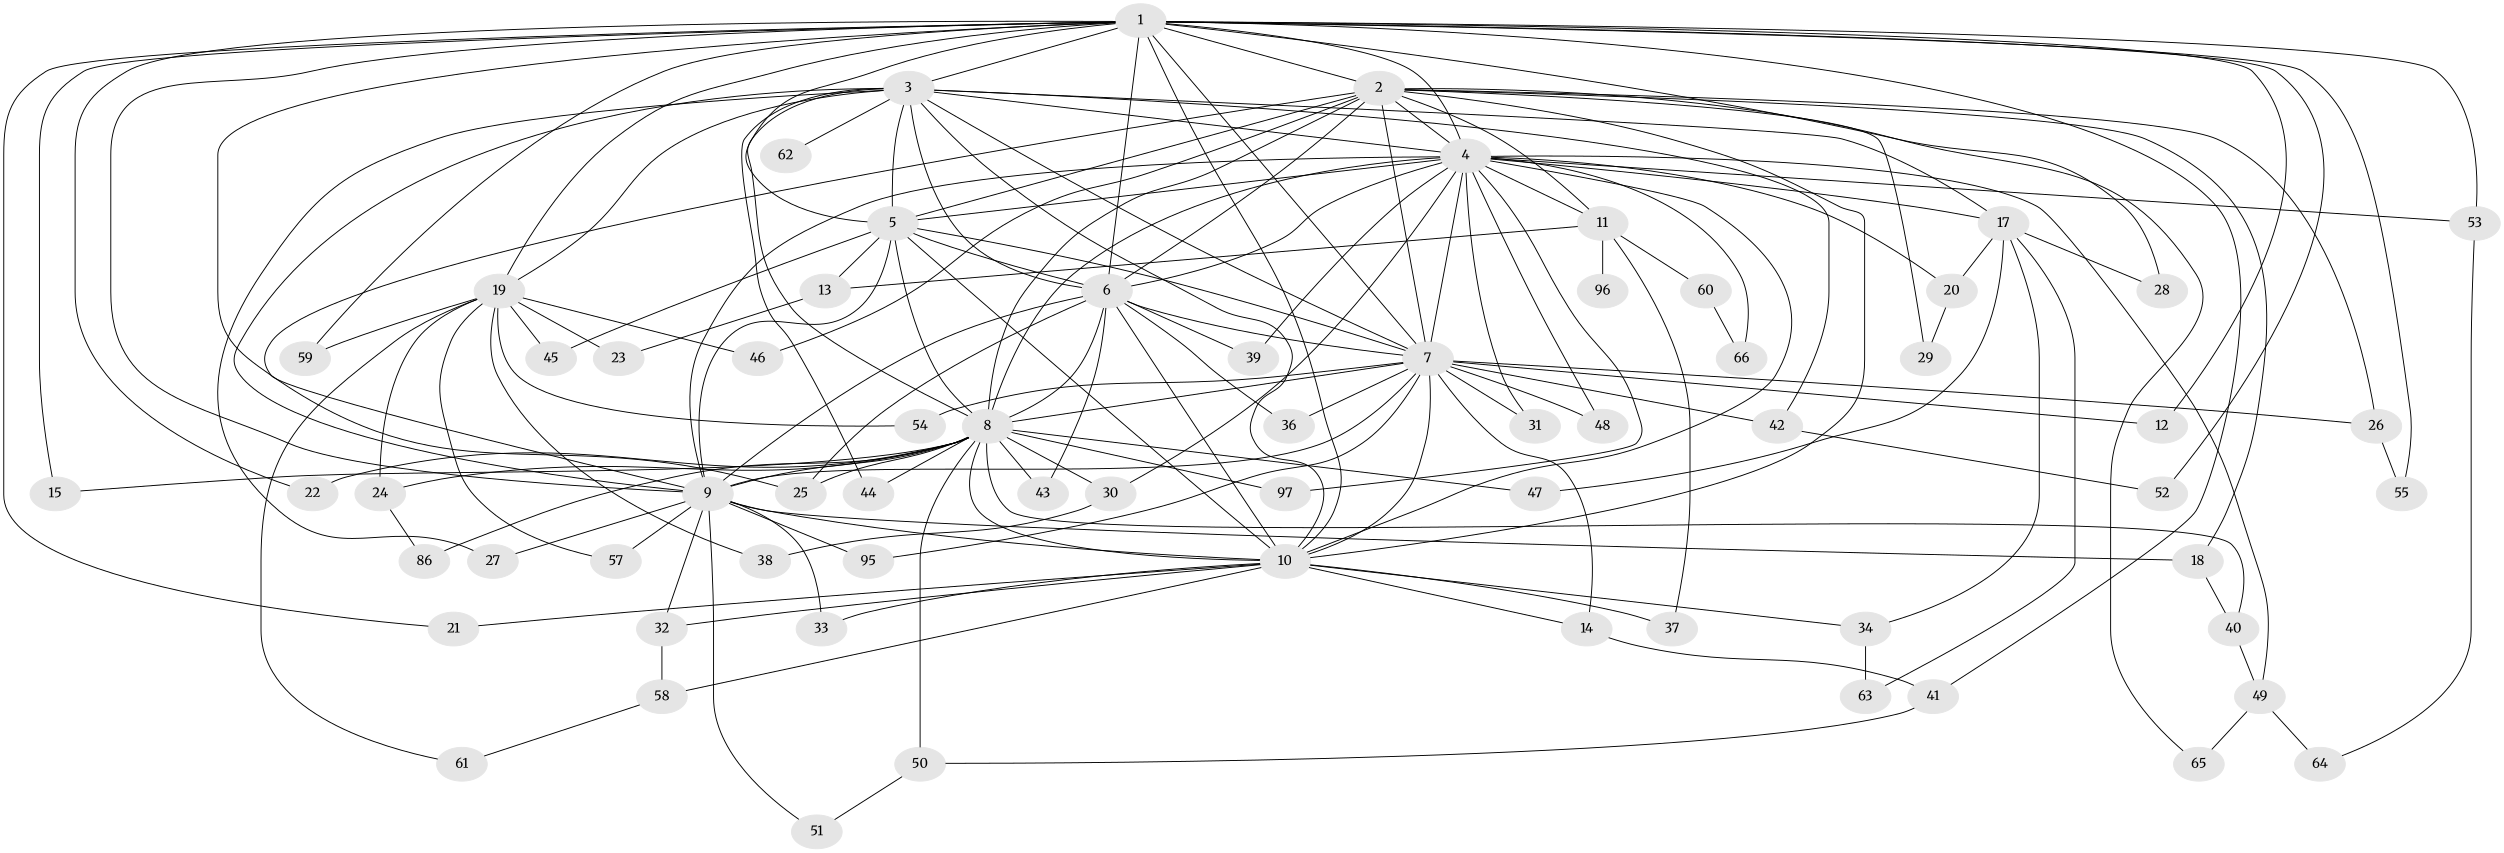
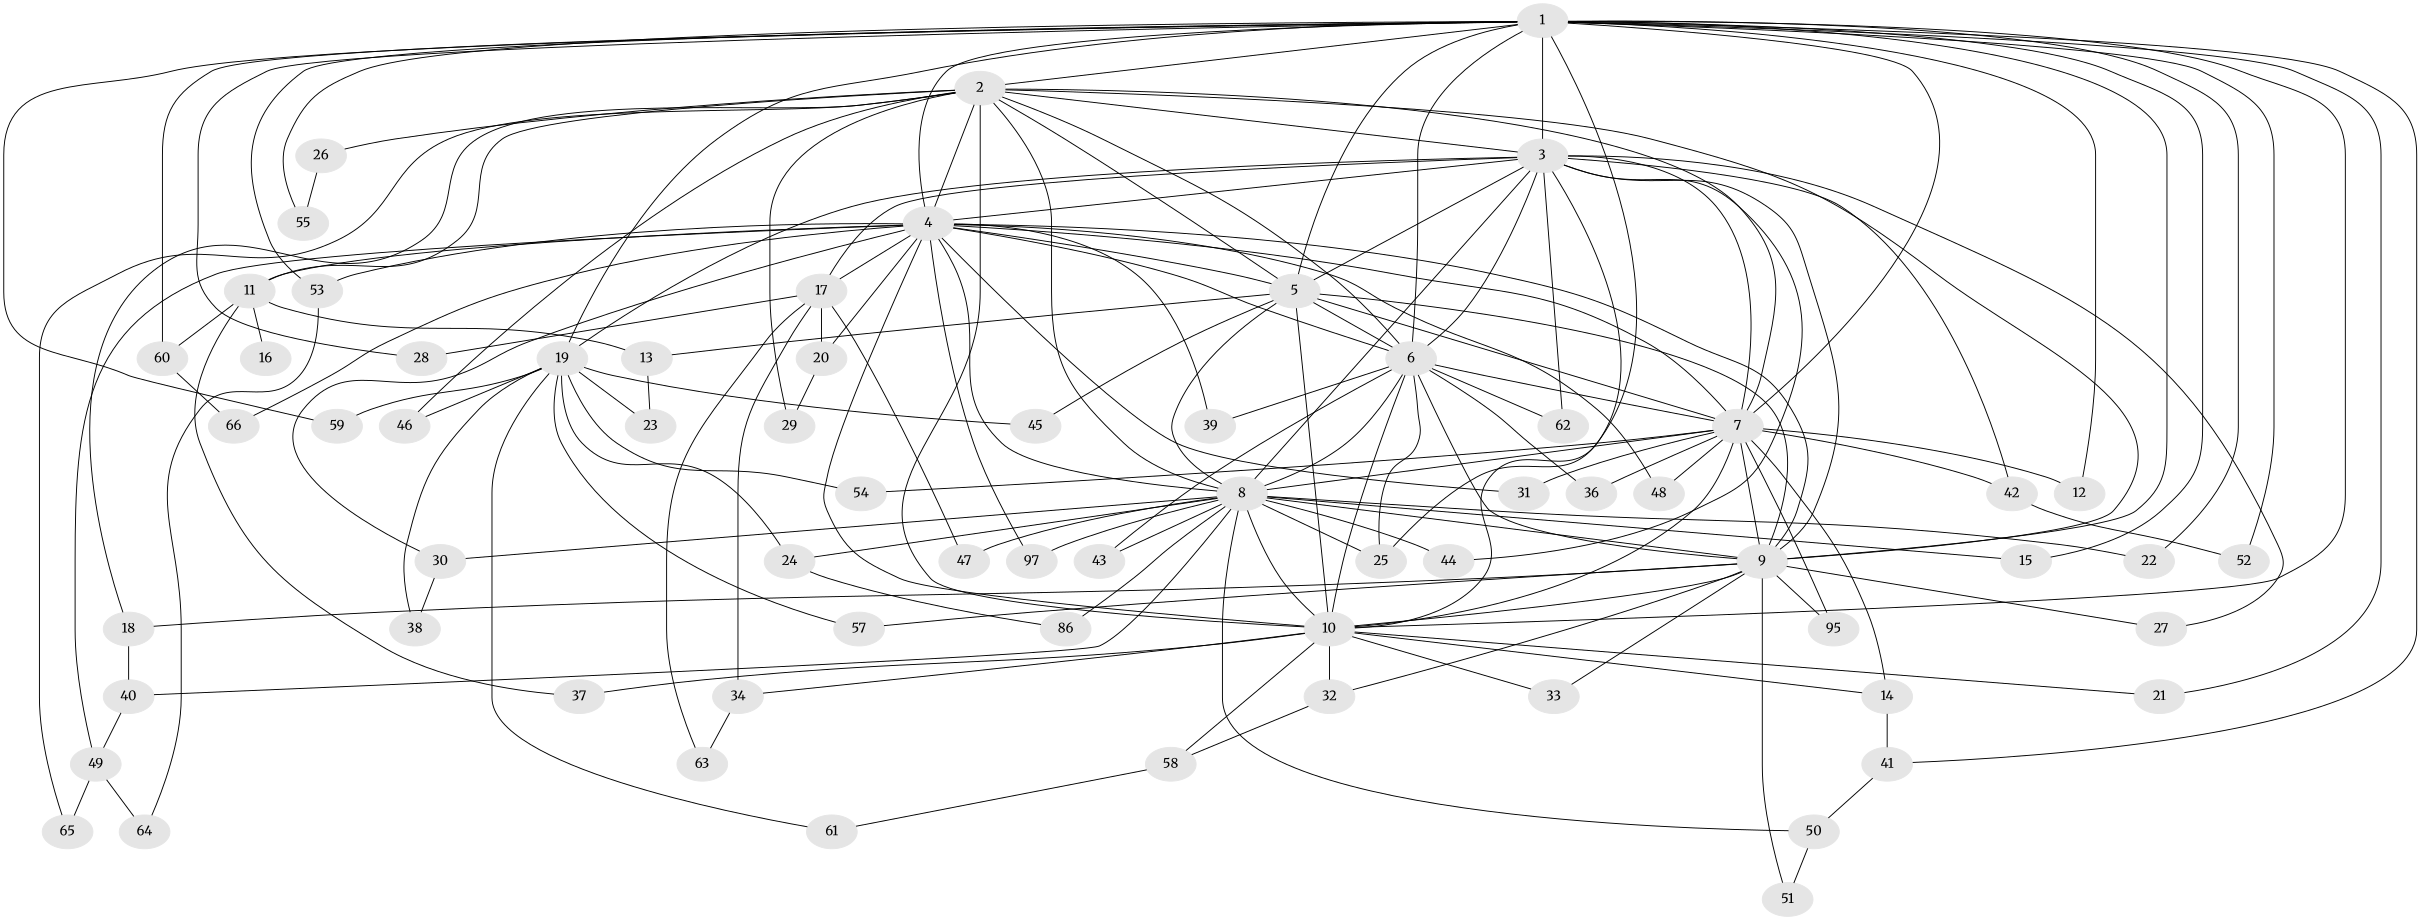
none -> (719, 37)
none -> (1261, 122)
(1603, 291) -> (266, 359)
(1902, 389) -> none
none -> (1487, 392)
